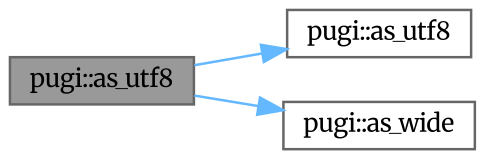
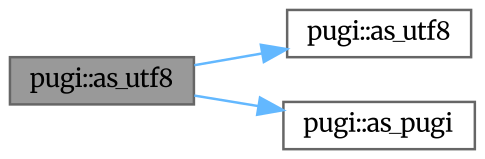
(379, 126) -> (379, 126)
